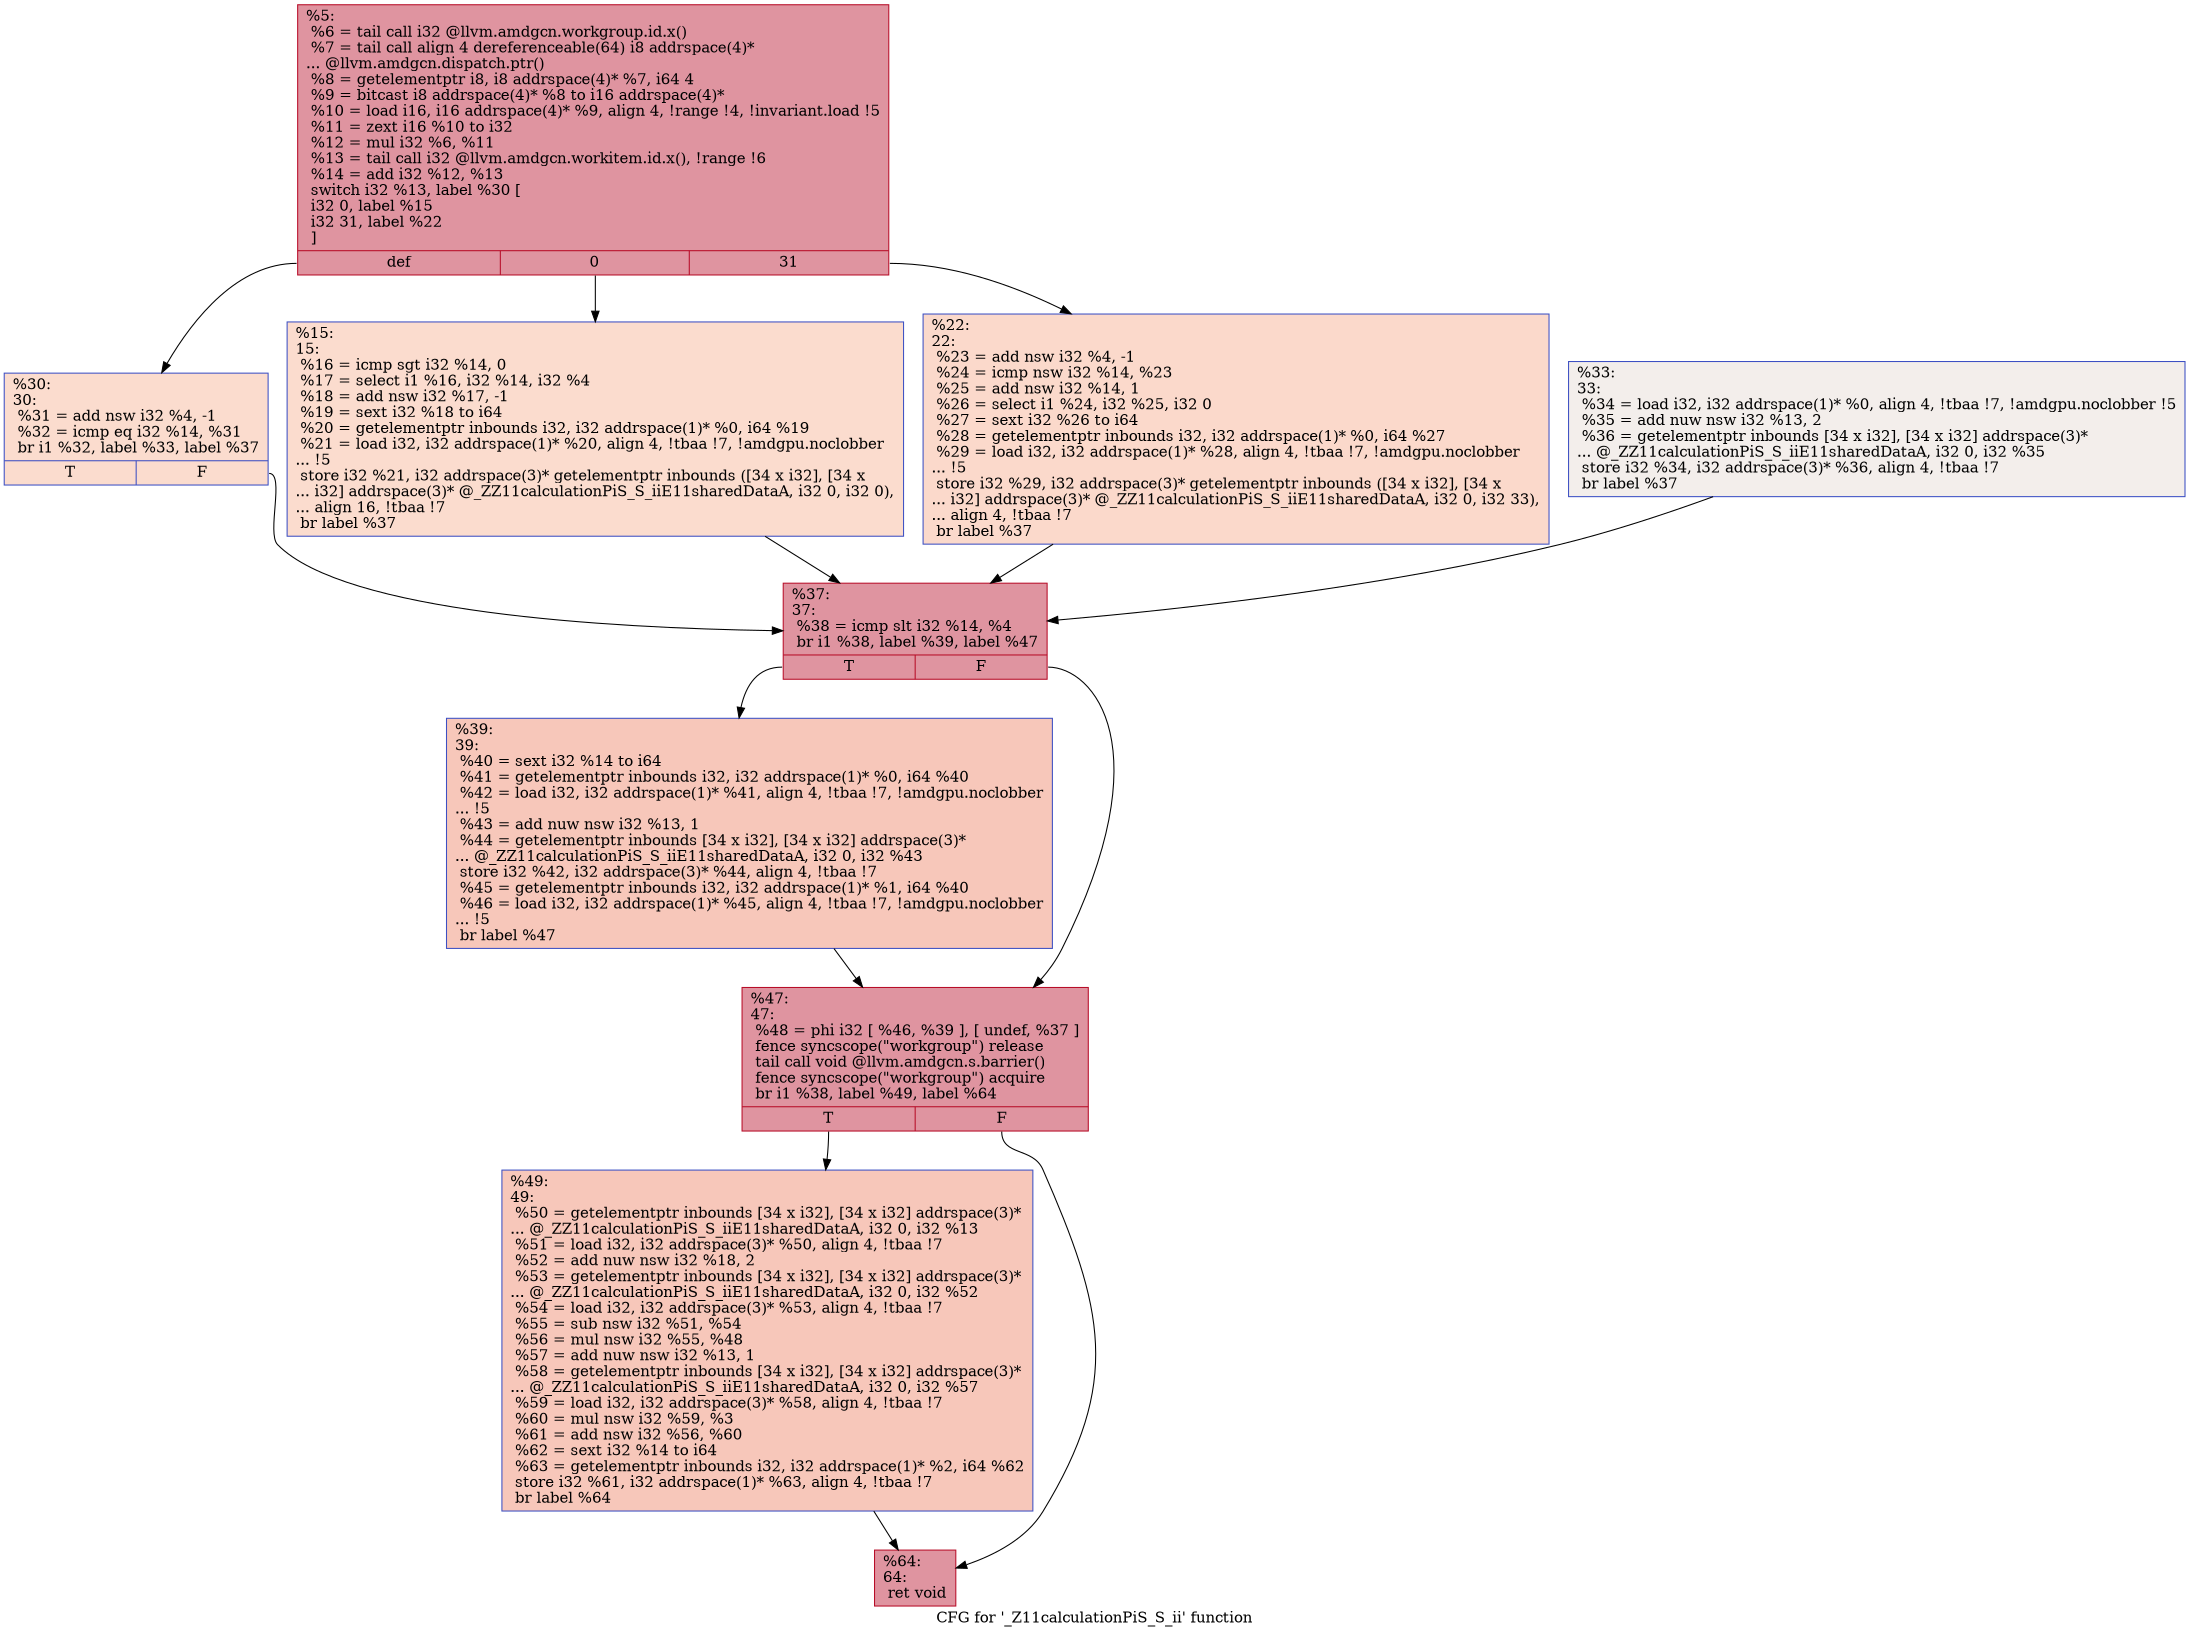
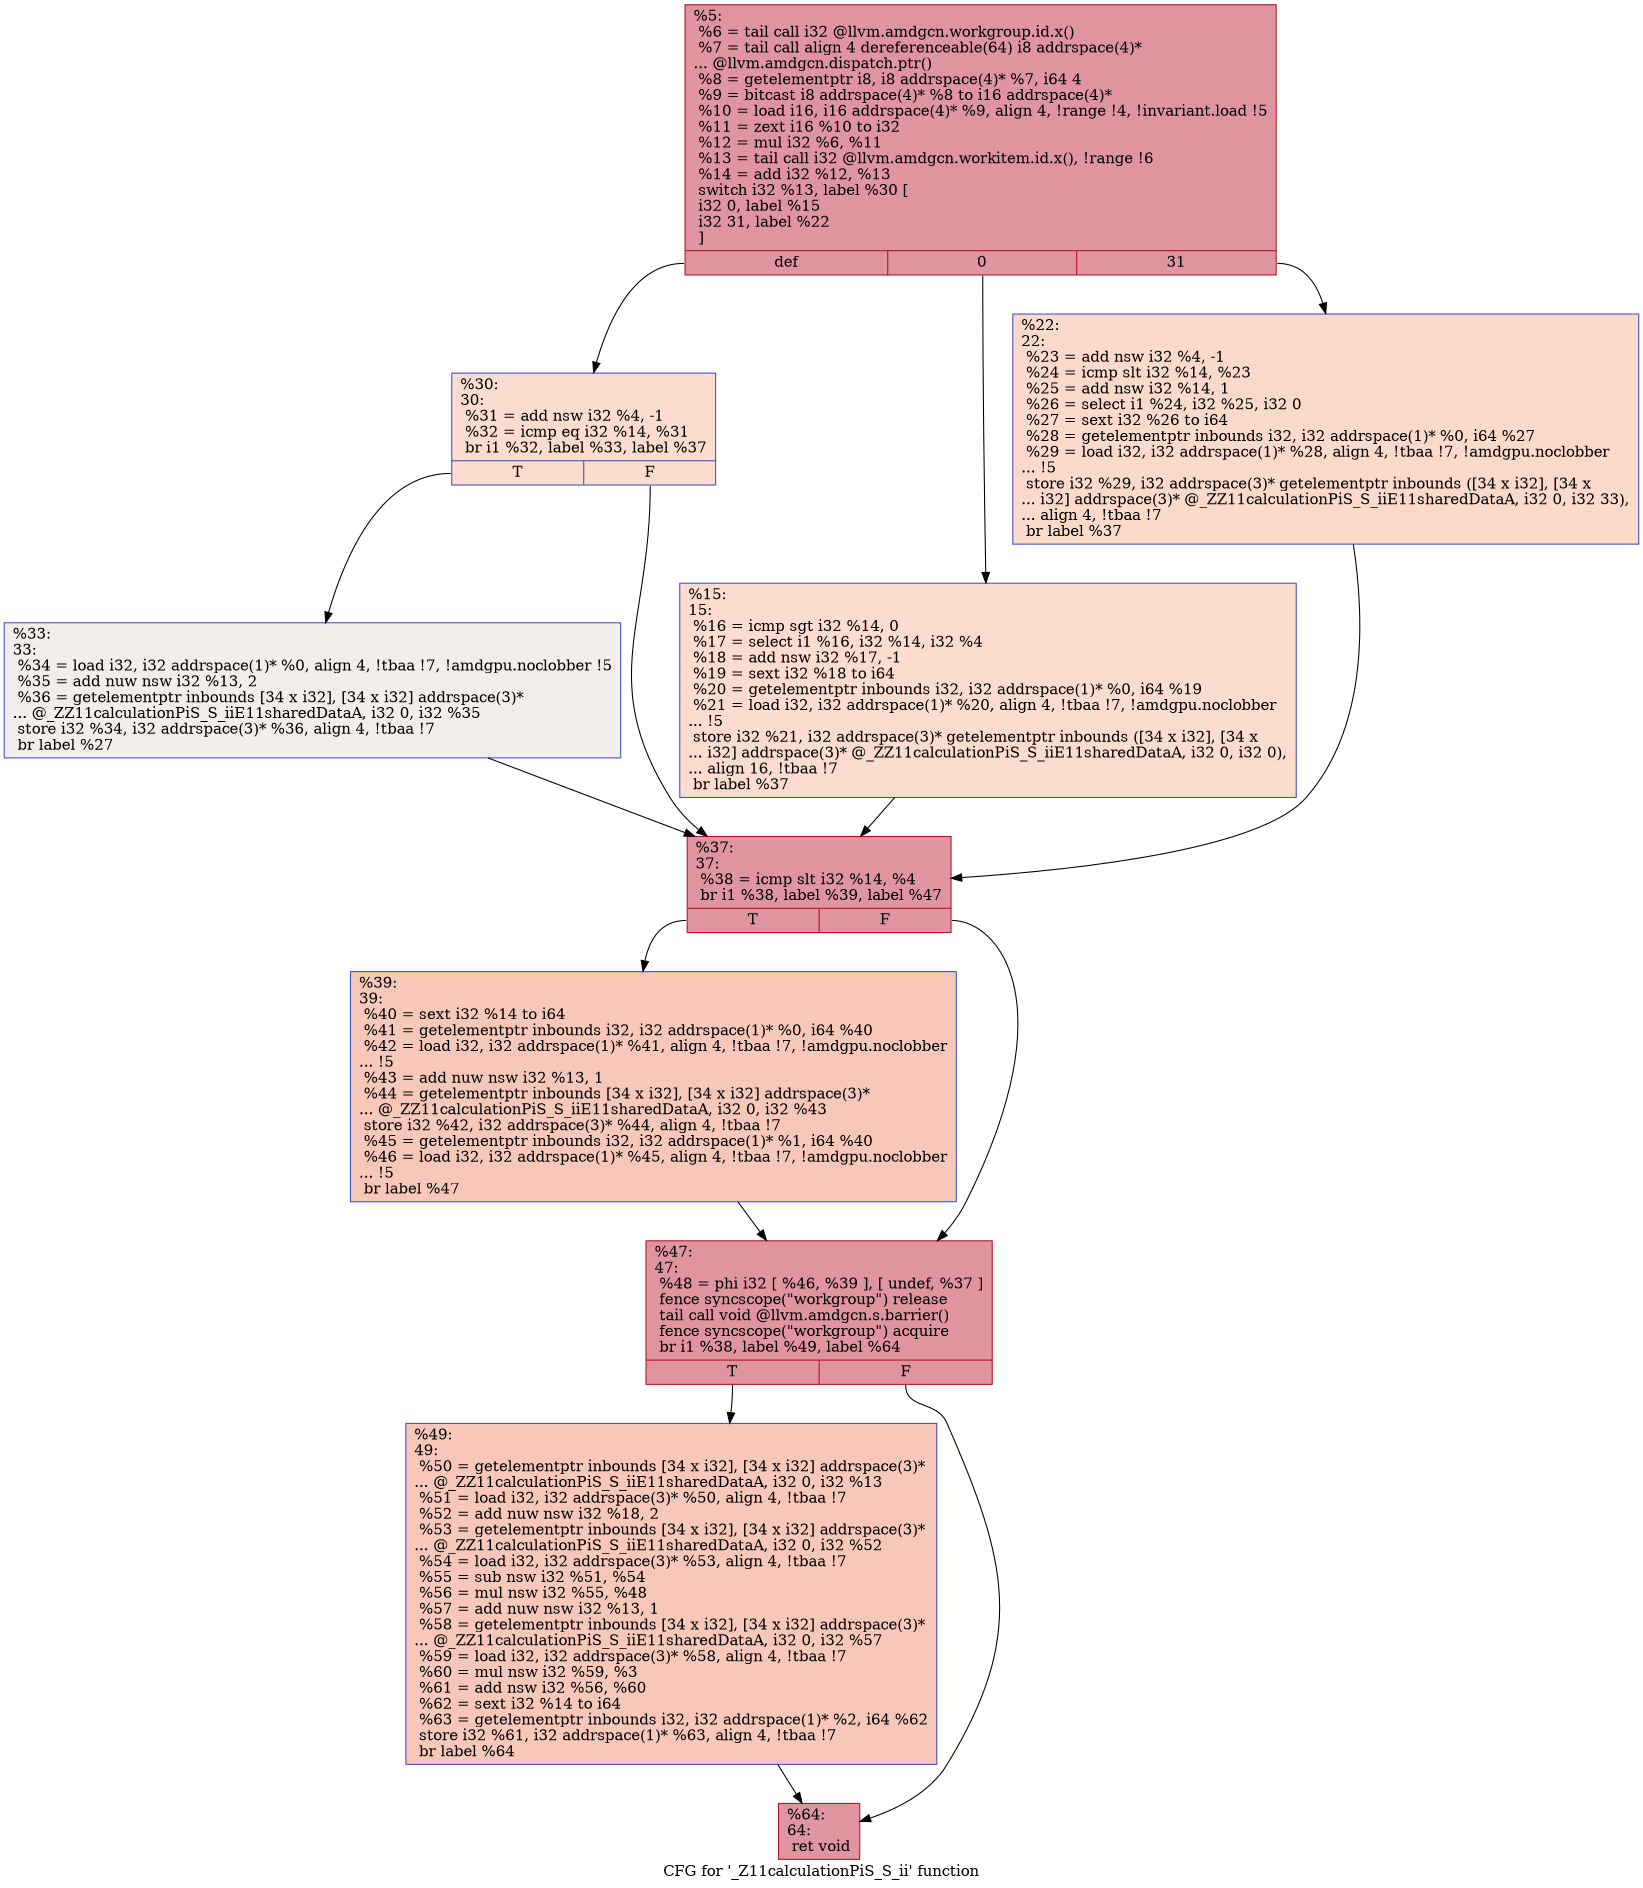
(1052, 373) -> (1136, 373)
(1628, 484) -> (63, 745)
none -> (369, 523)
